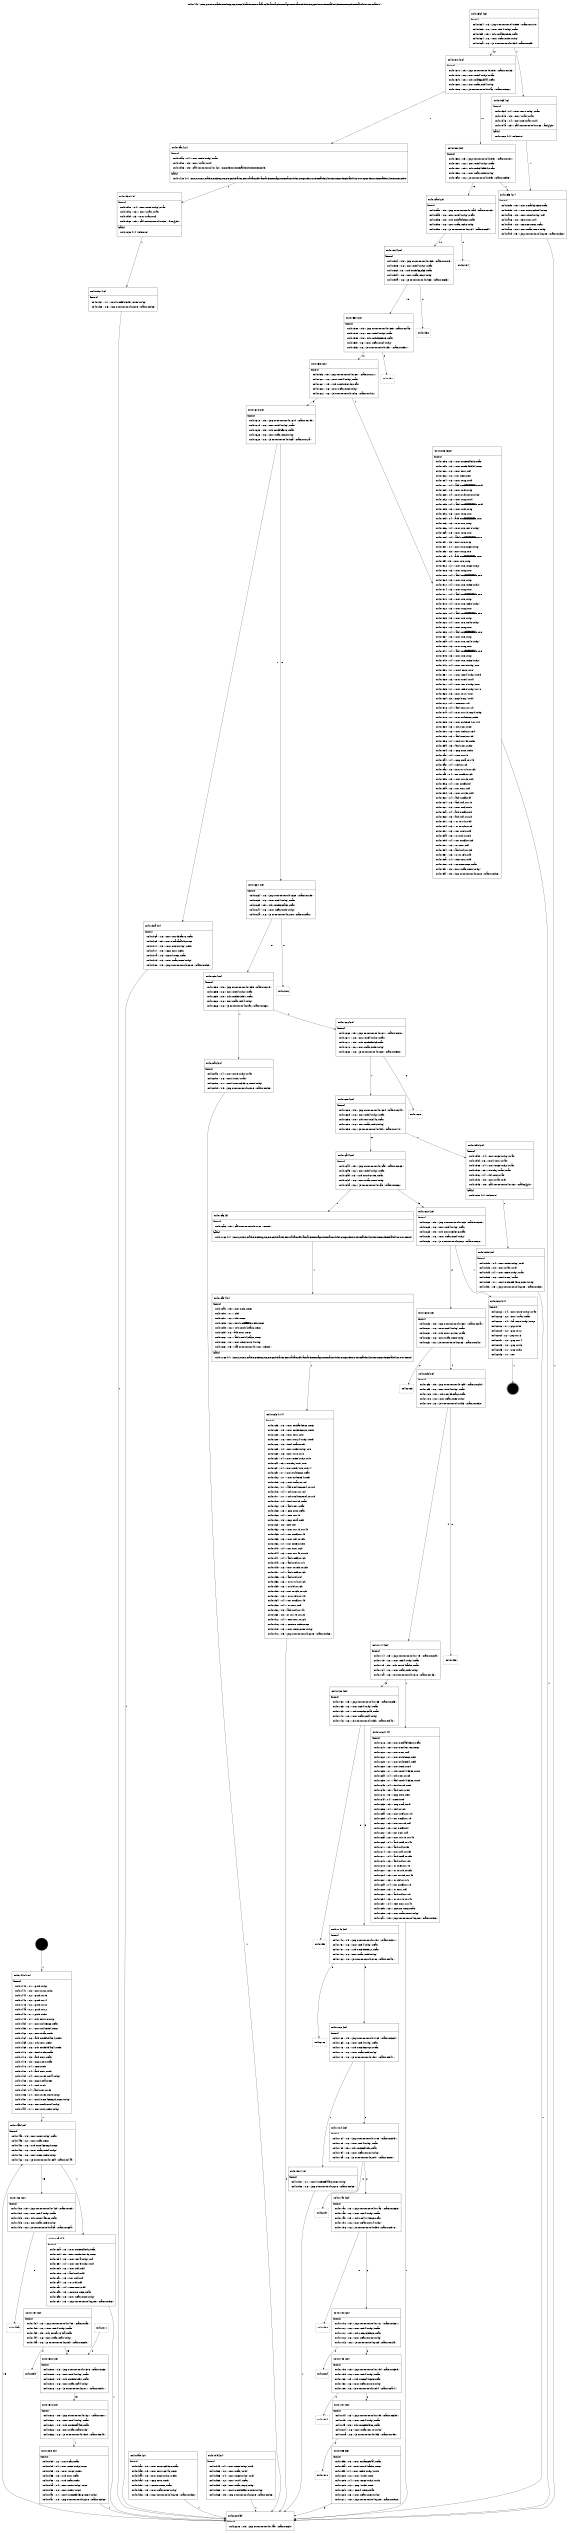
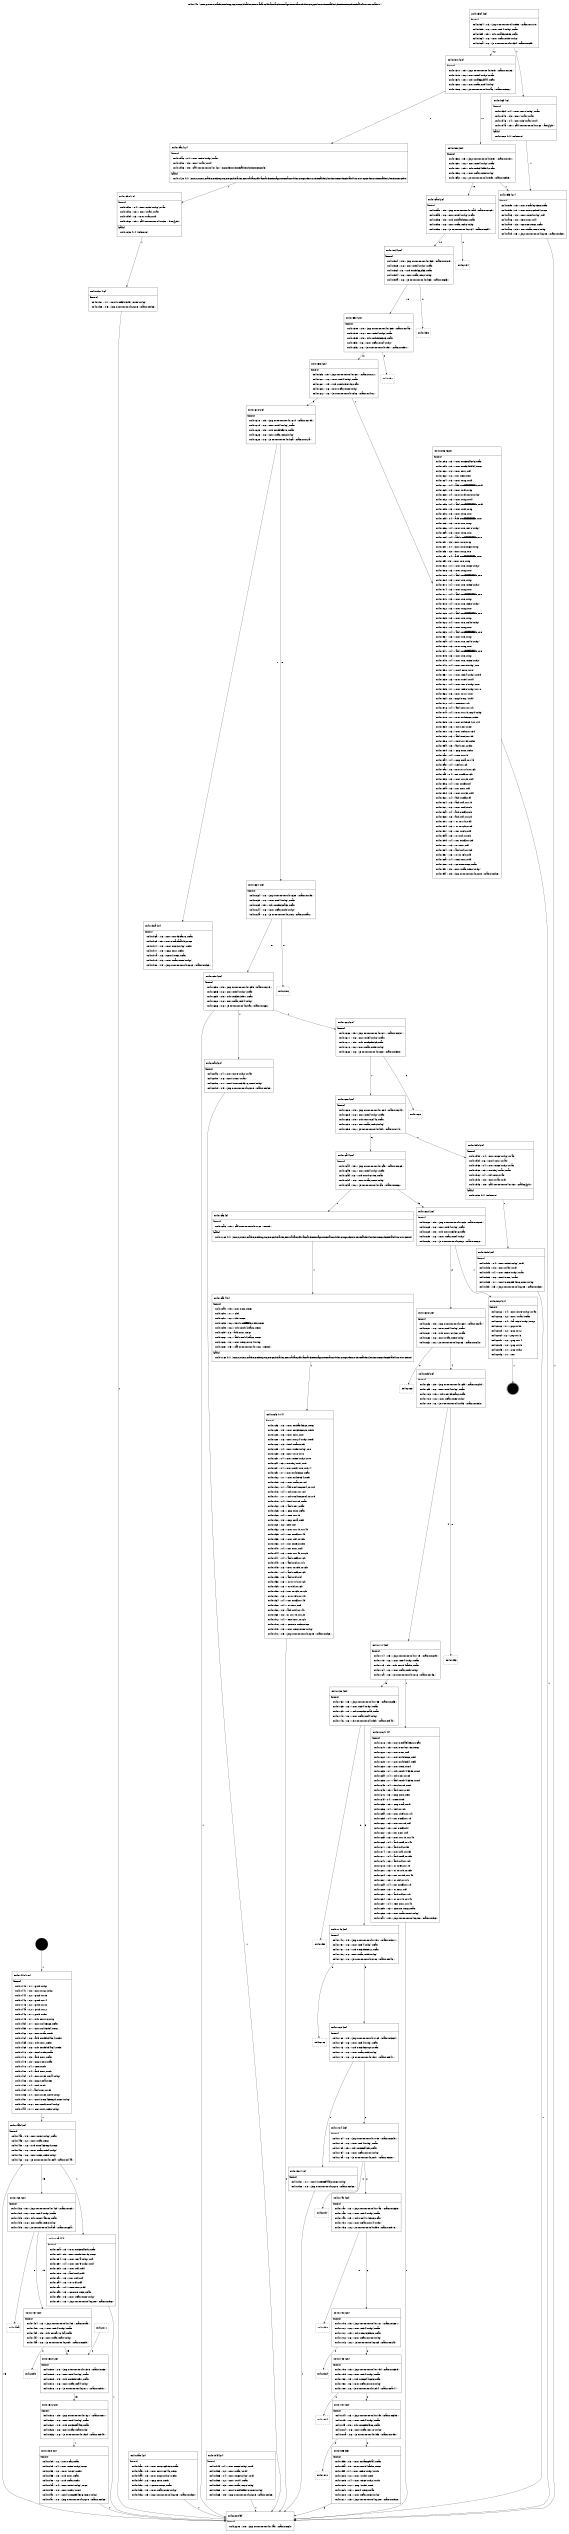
(125, 1784) -> (202, 1768)
none -> (36, 2270)
none -> (366, 2442)
